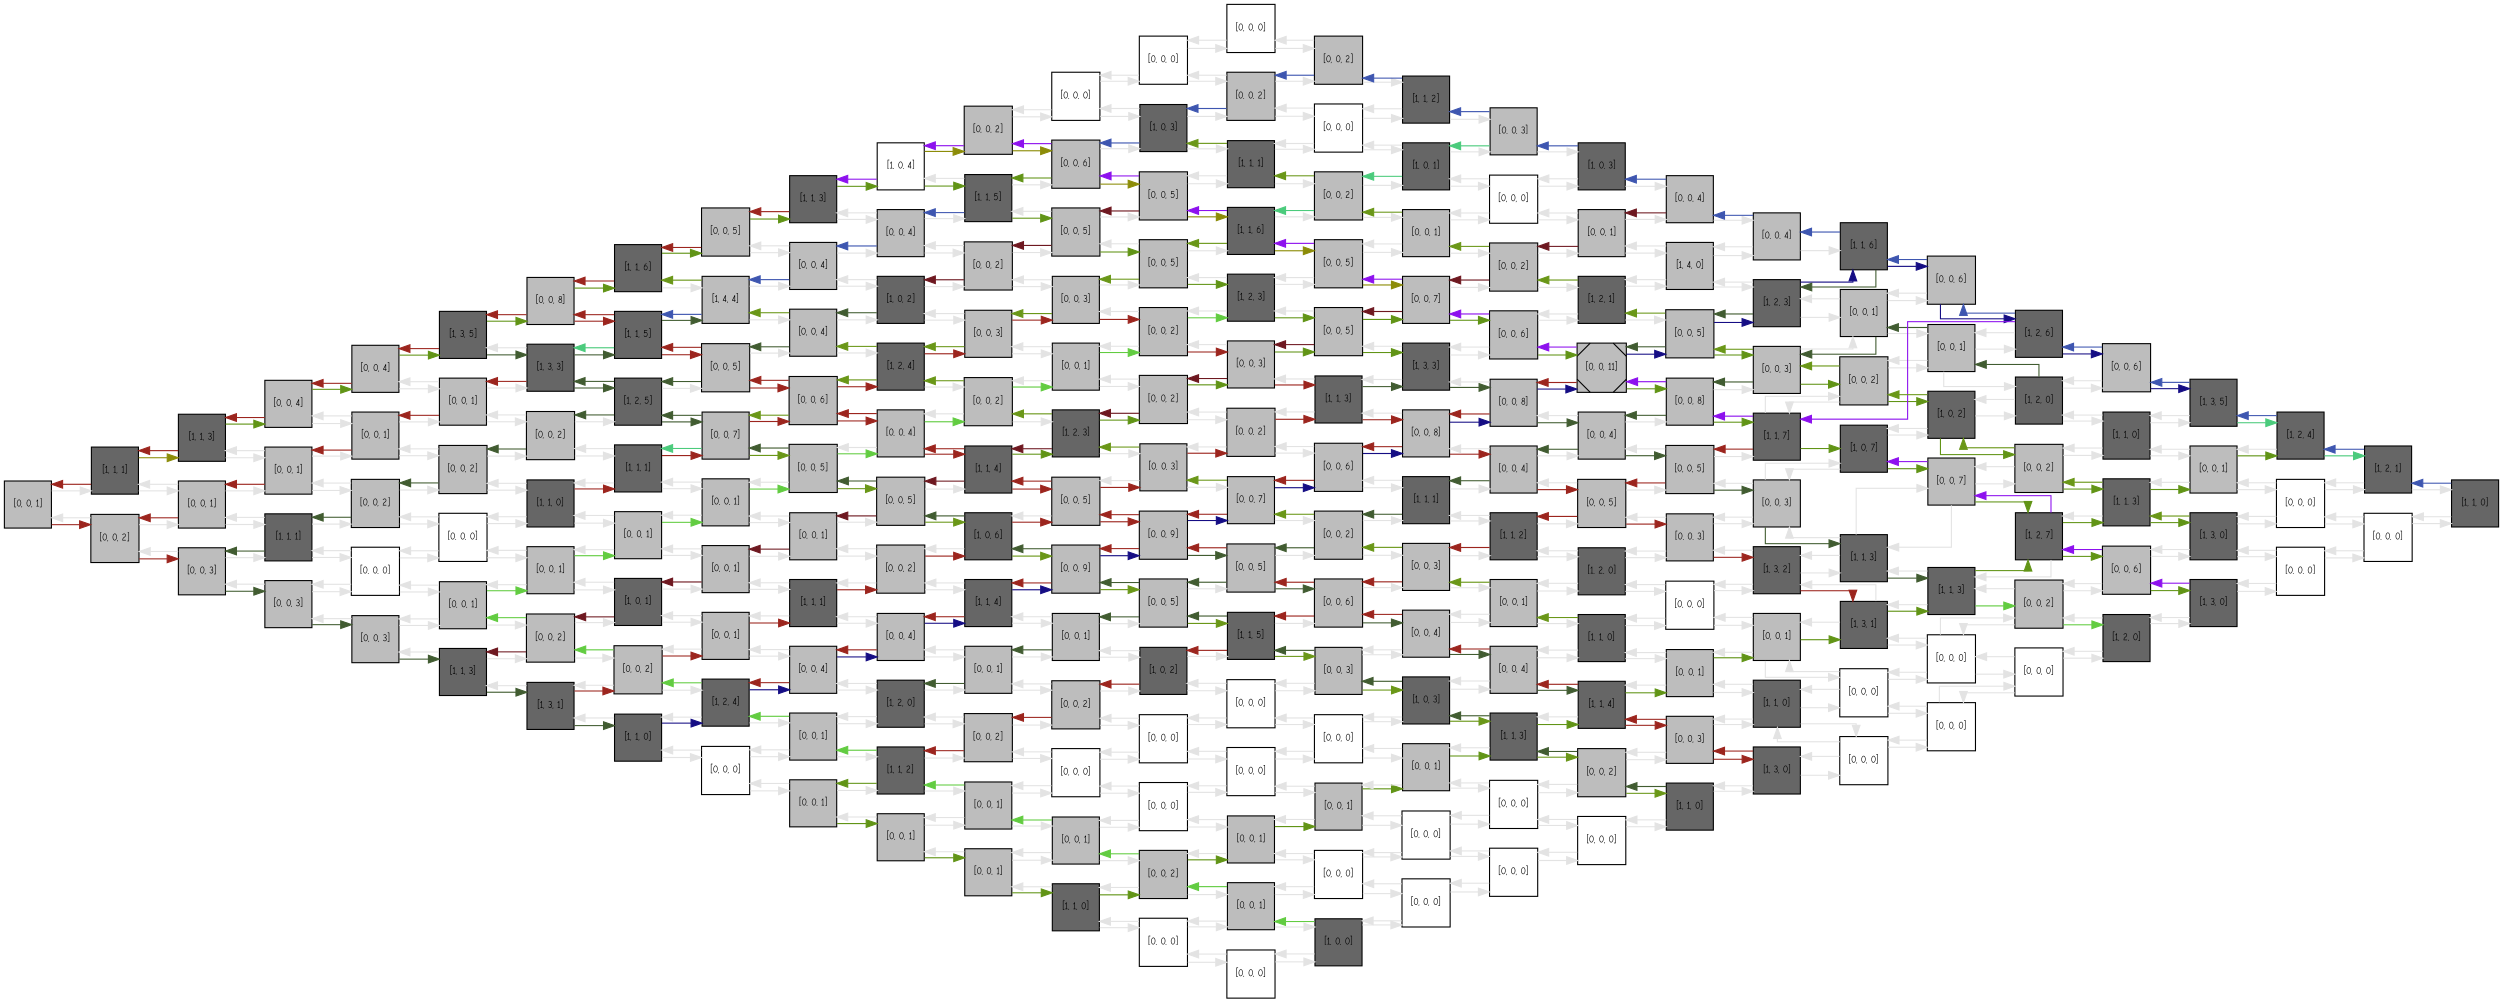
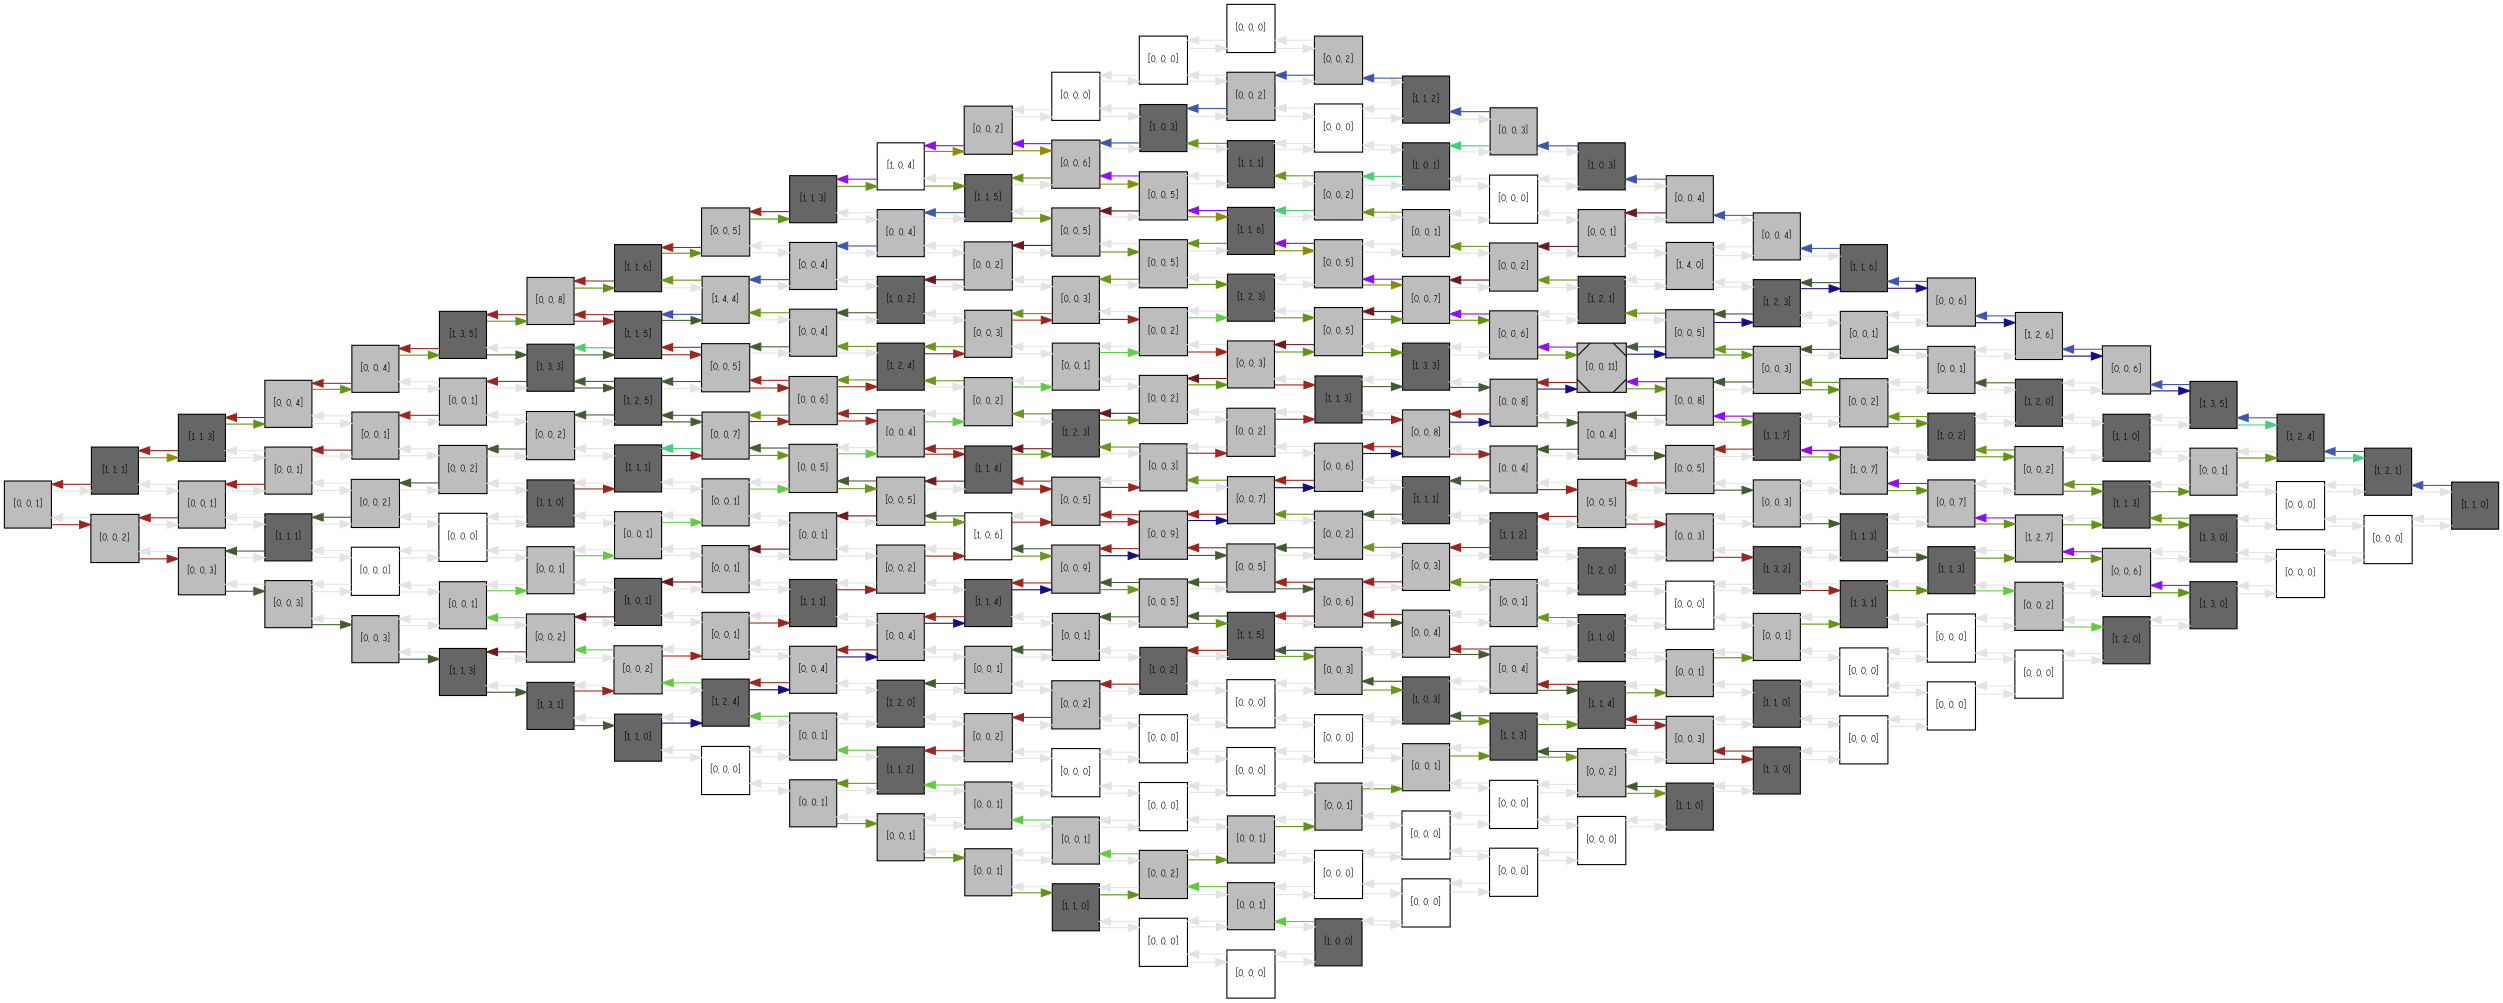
(2039, 334) -> (2039, 336)
(1908, 350) -> (1826, 450)
(1864, 449) -> (1864, 471)
(988, 536) -> (988, 536)
(2039, 536) -> (2039, 538)
